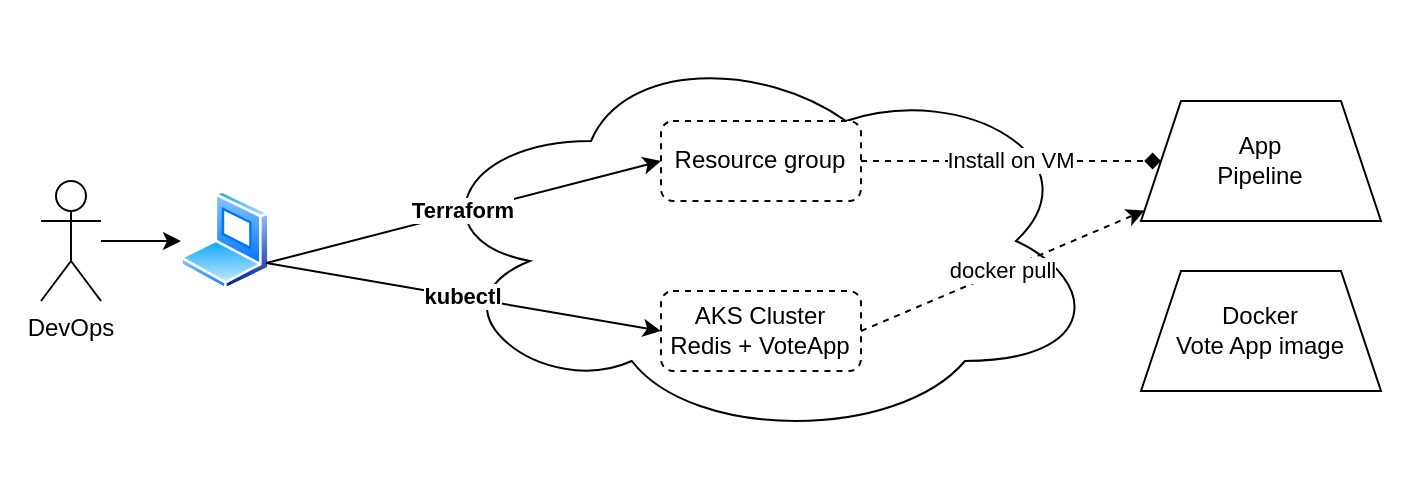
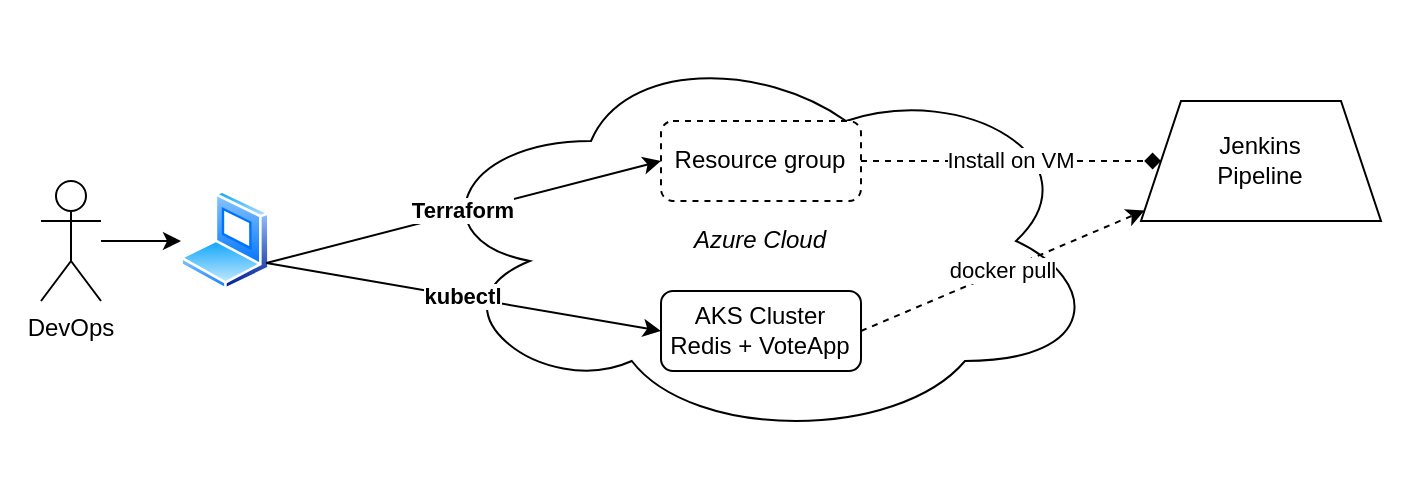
(1261, 161) -> (1261, 161)
none -> (761, 241)
(761, 331) -> (761, 331)
(1261, 331) -> none
